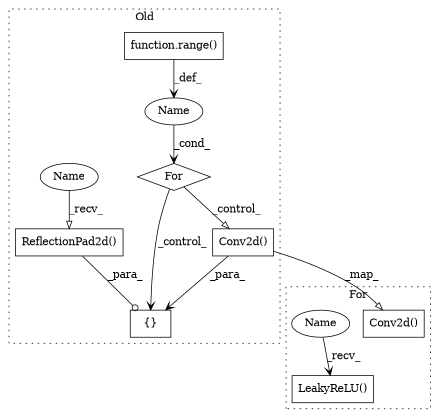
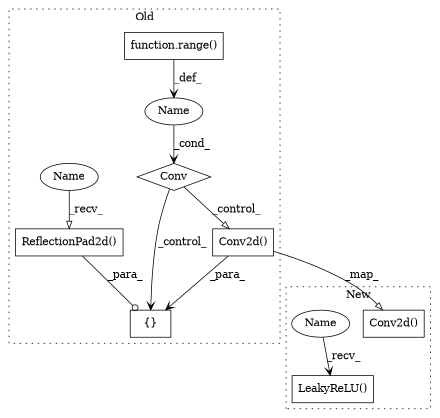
(174, 177) -> (174, 177)
(358, 295) -> (358, 295)
